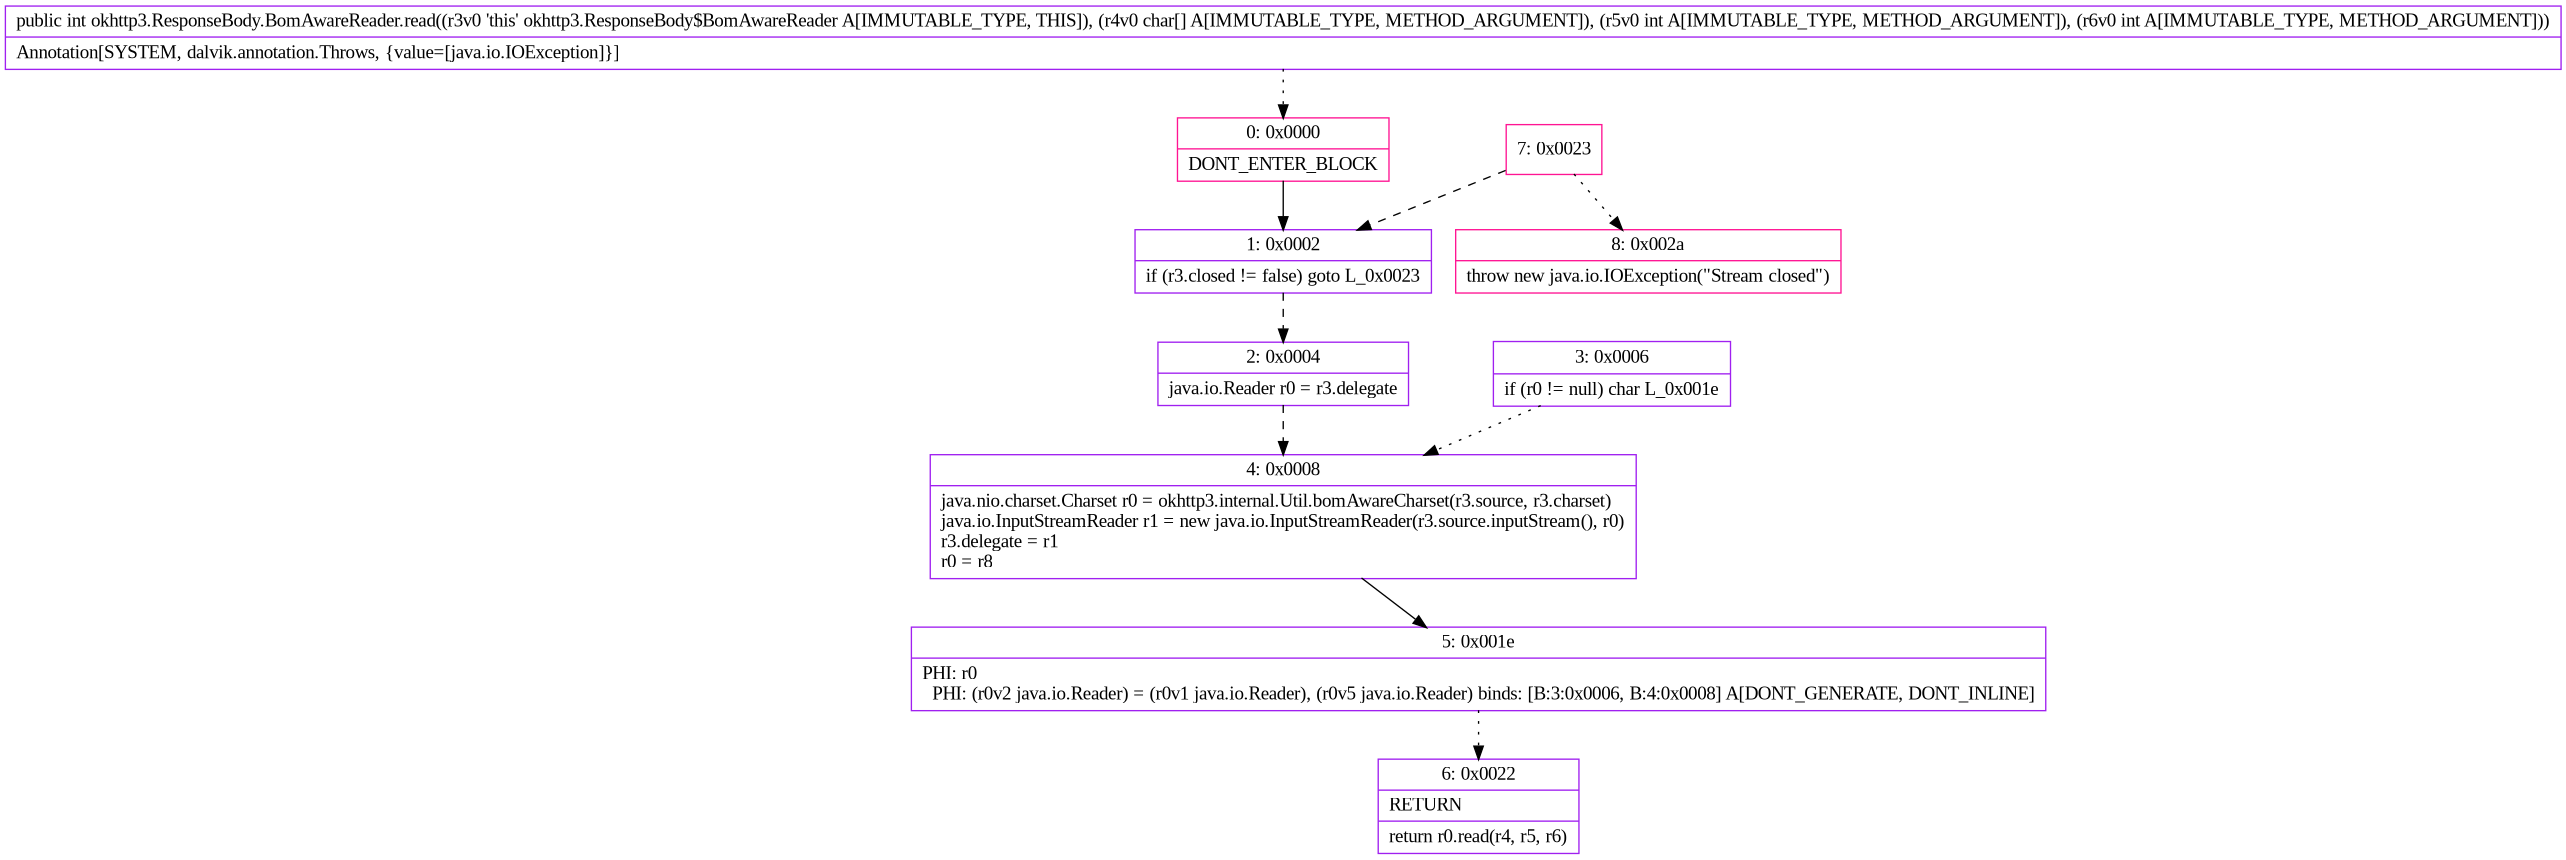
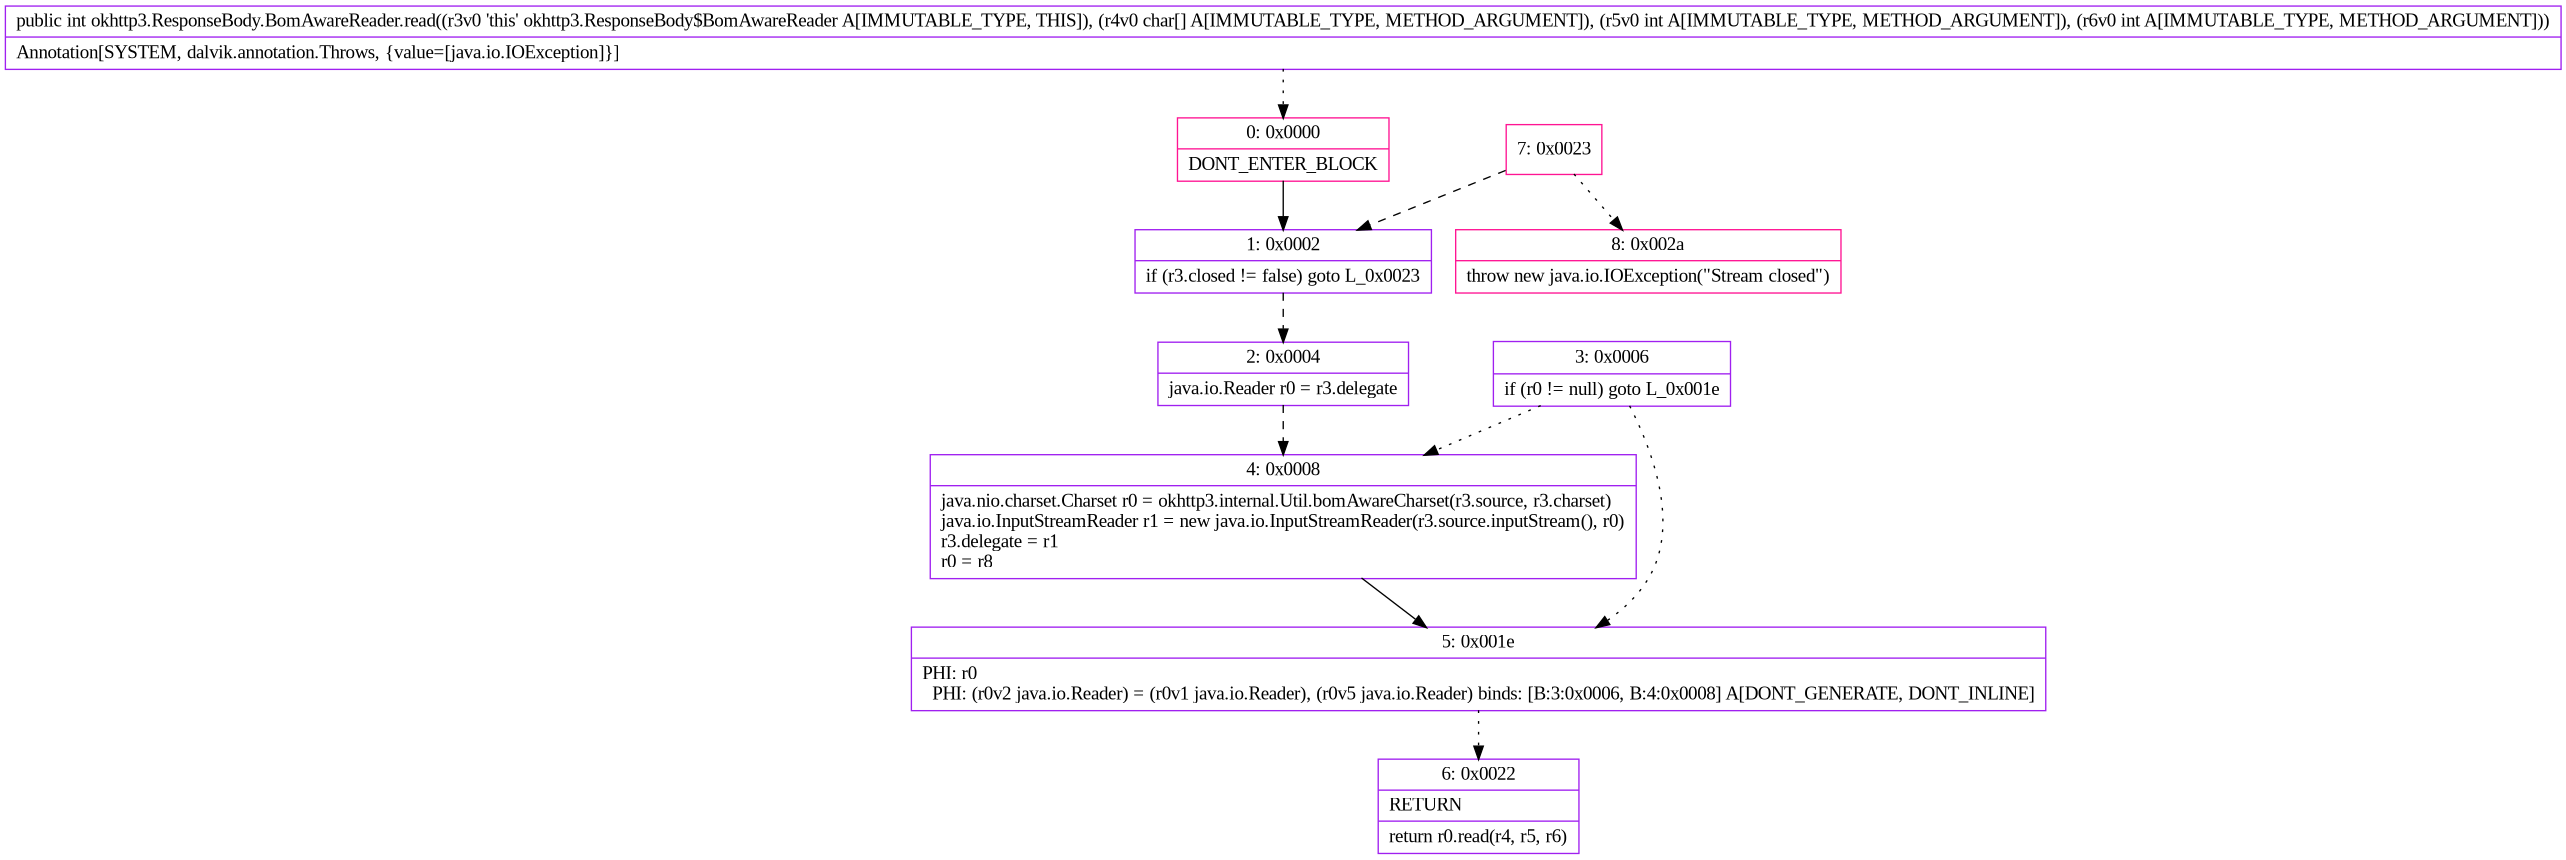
(1612, 389) -> (1612, 389)
none -> (1662, 520)
